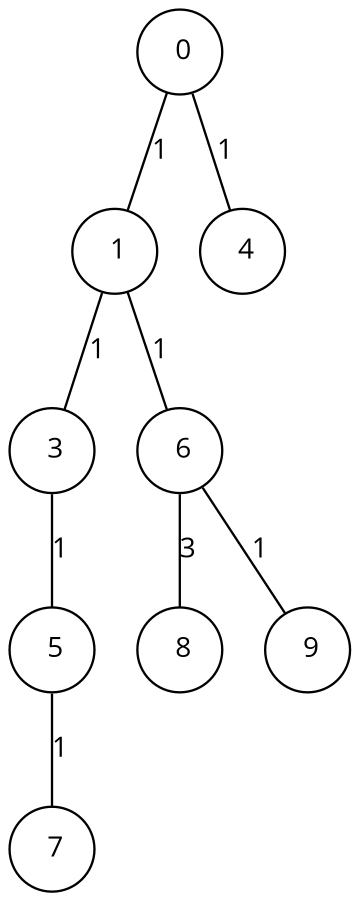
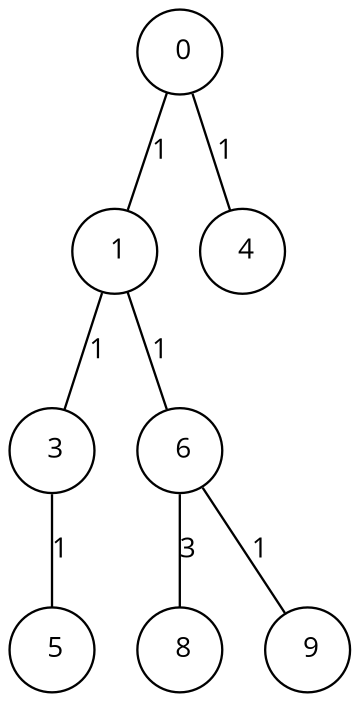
(52, 849) -> none
